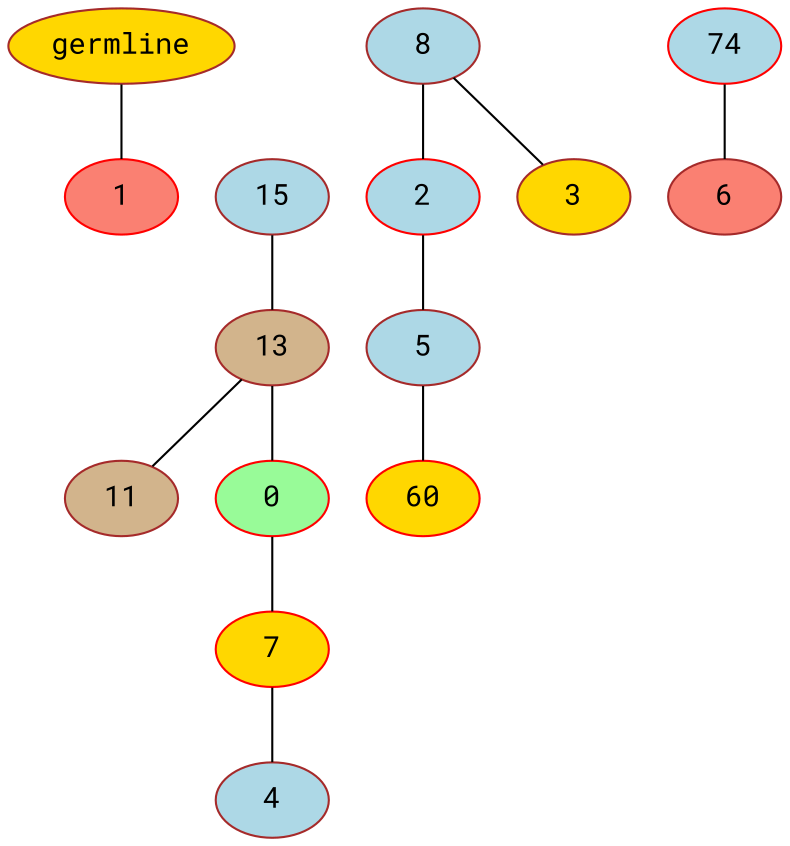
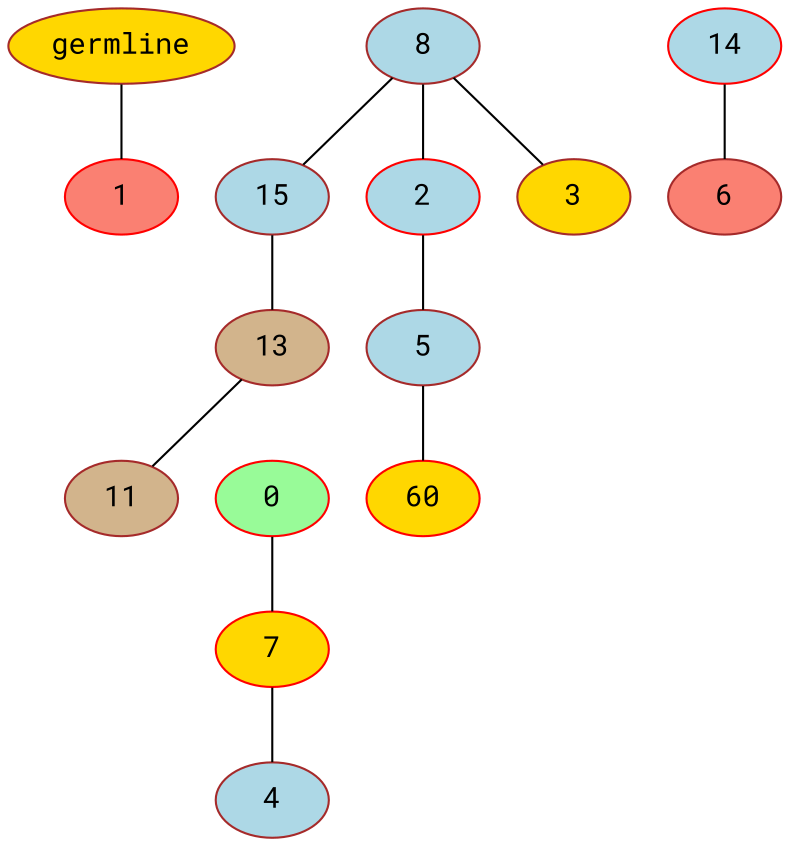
(725, 46) -> (725, 46)
none -> (348, 121)
(272, 423) -> none
